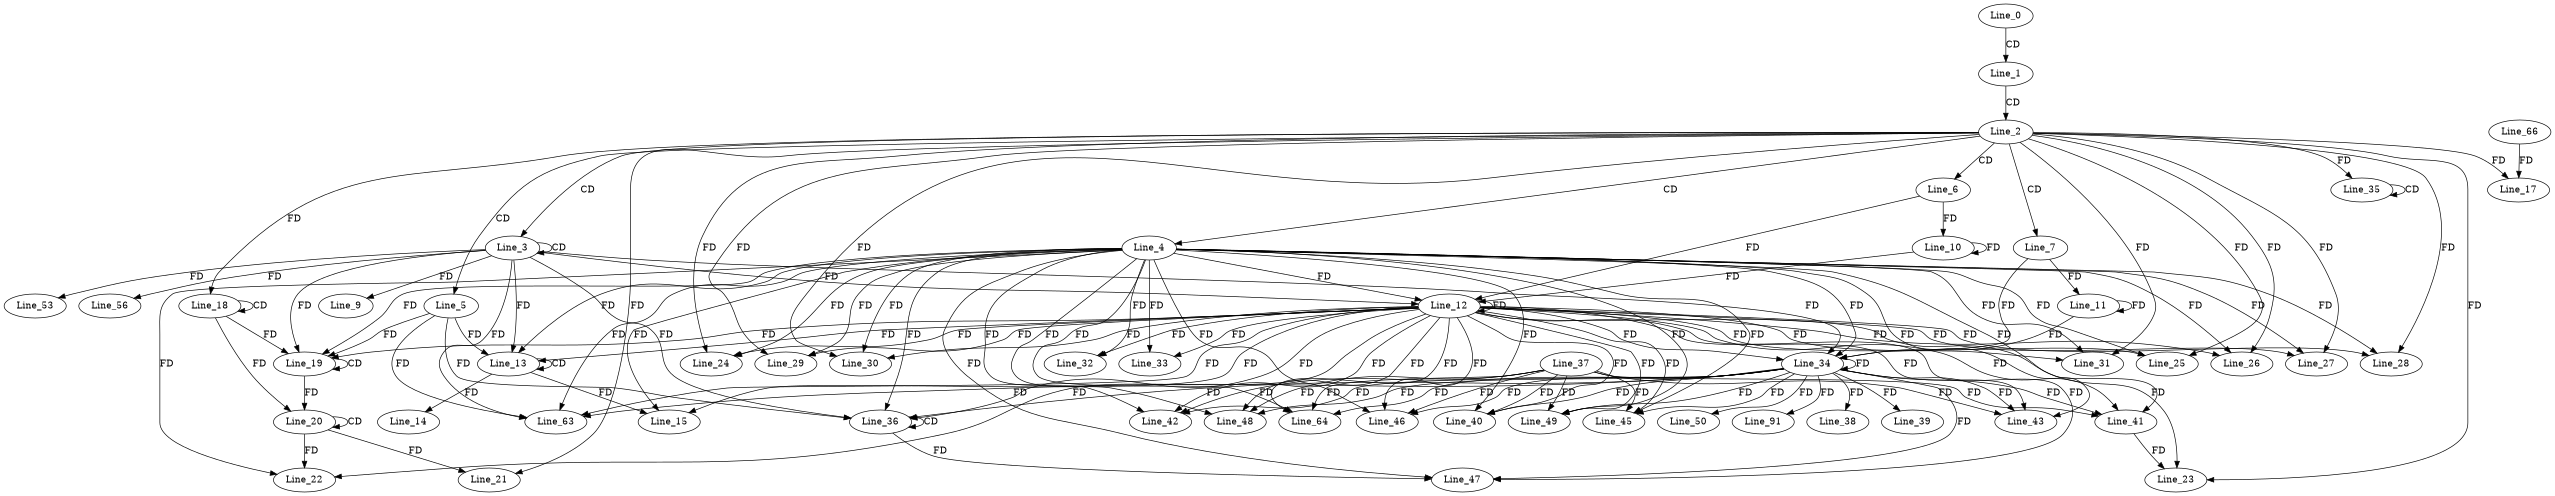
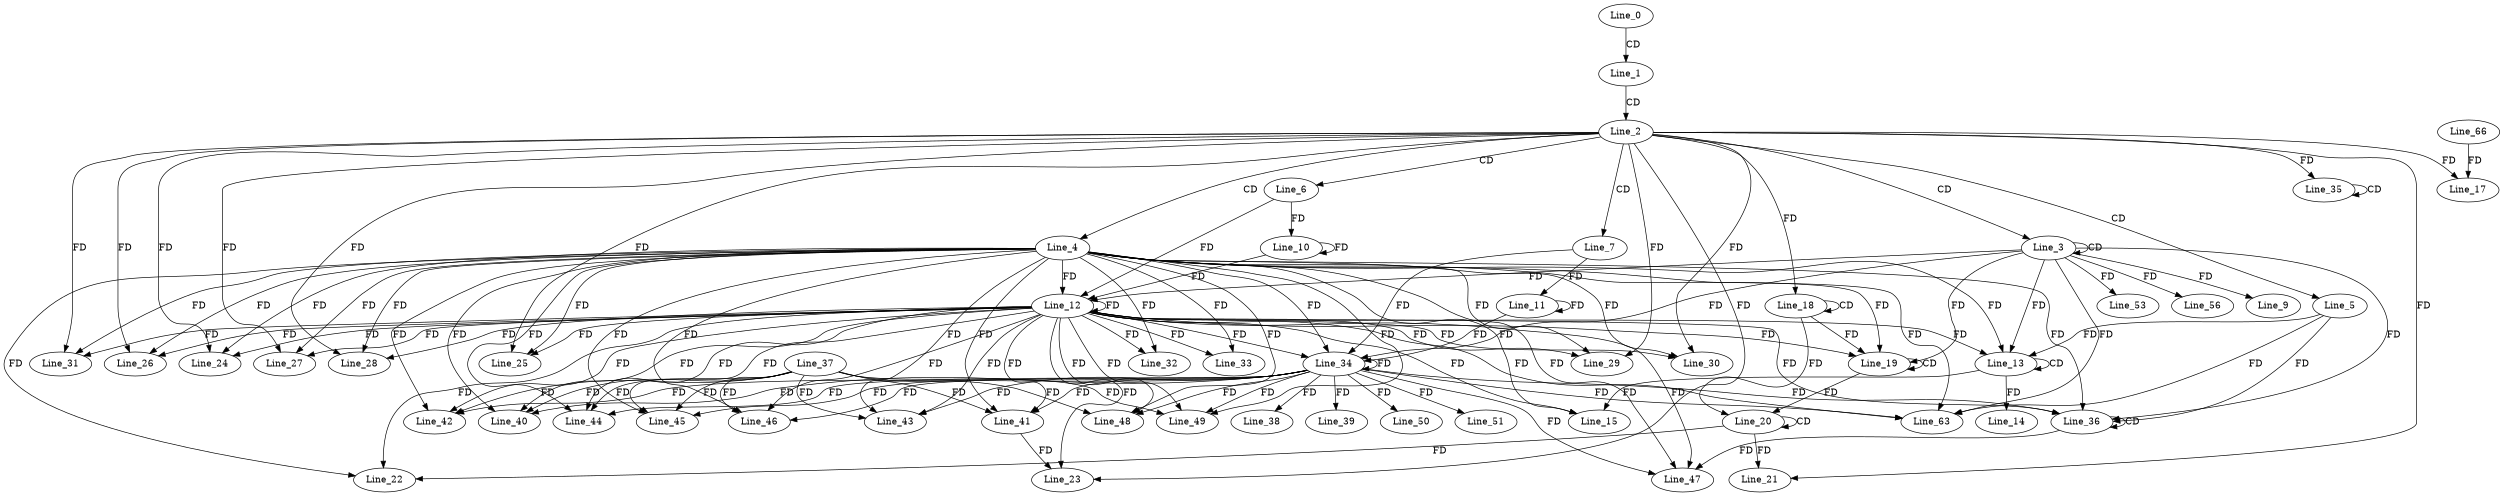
(381, 331) -> none
(1310, 422) -> (584, 422)
(1763, 422) -> (1486, 422)
